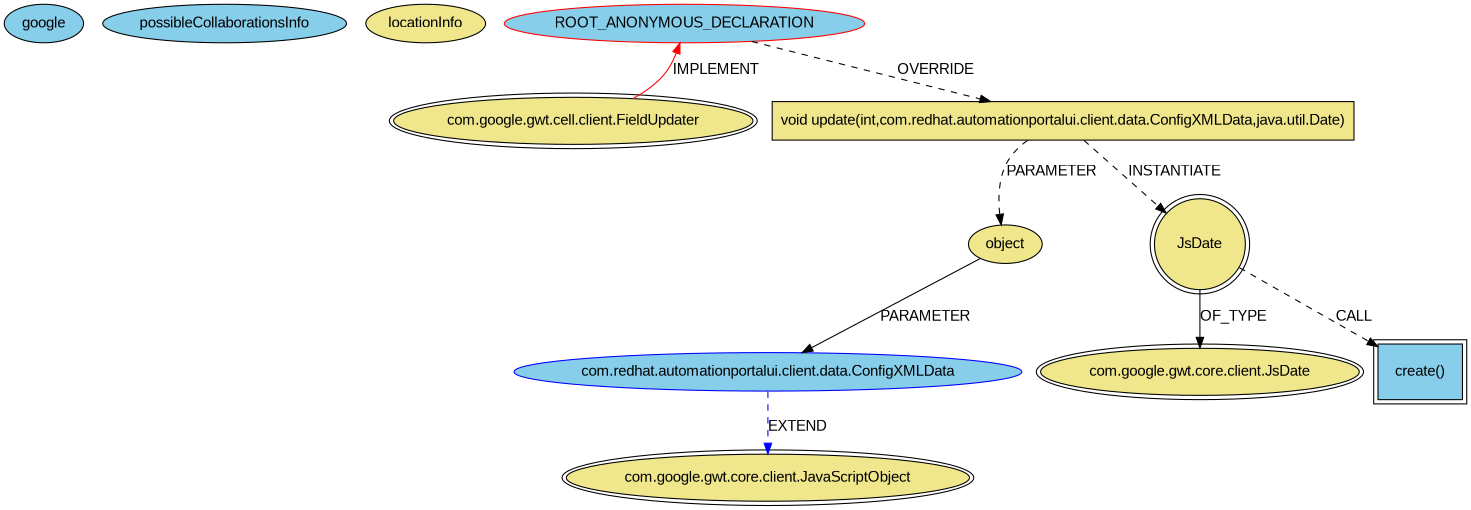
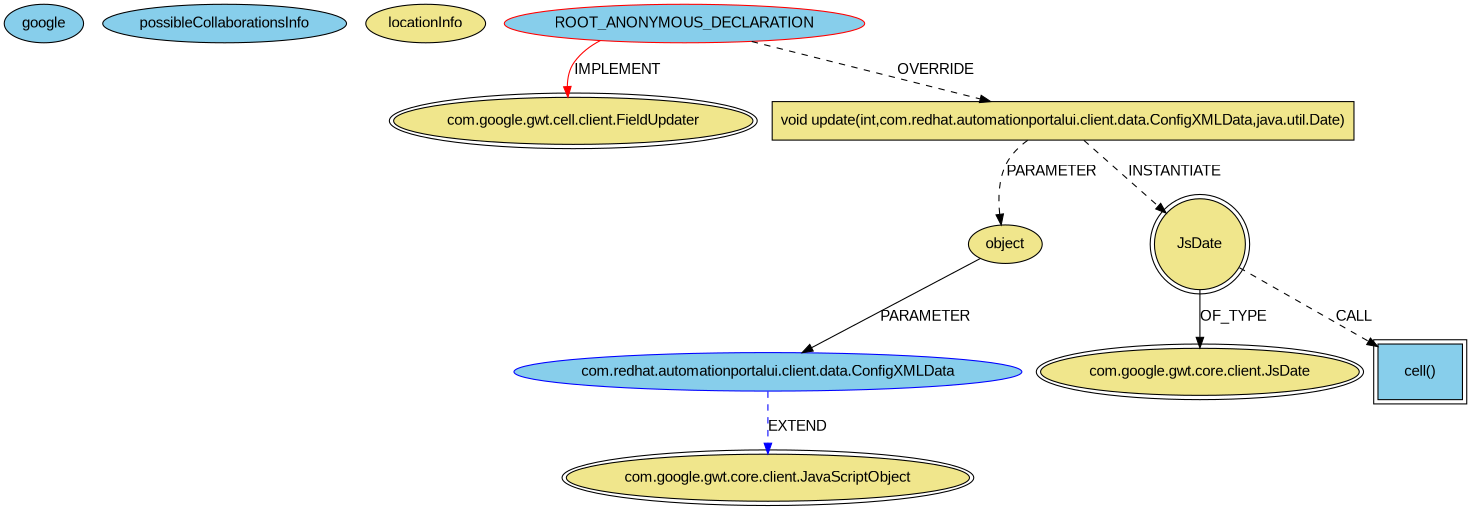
(659, 80) -> (577, 59)
(1420, 372) -> (1420, 372)
